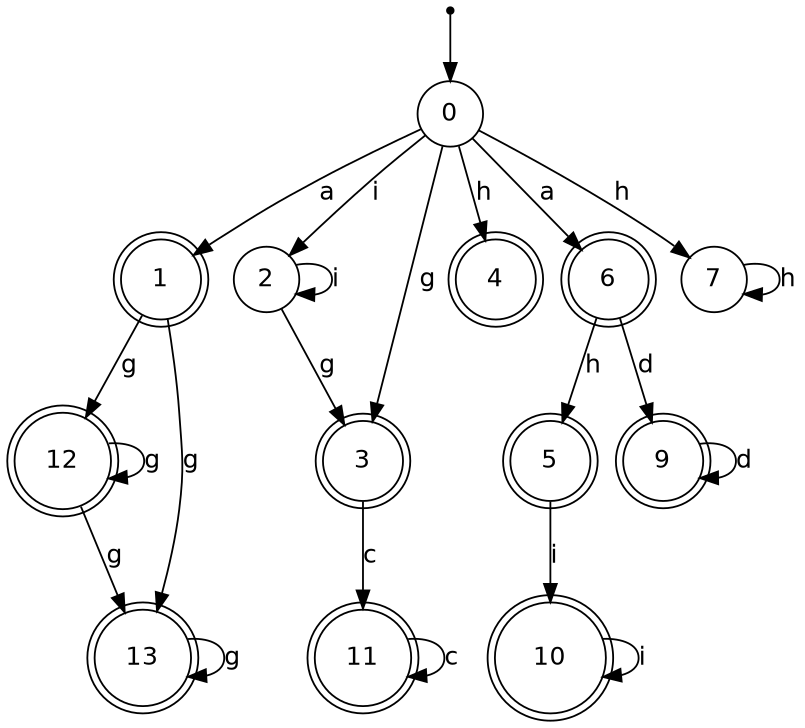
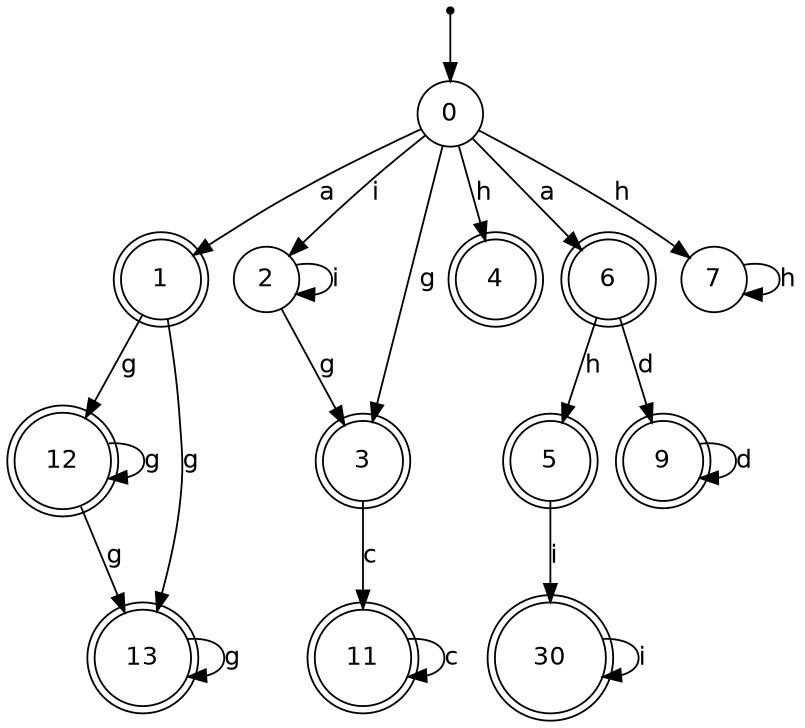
(550, 658) -> (550, 658)
